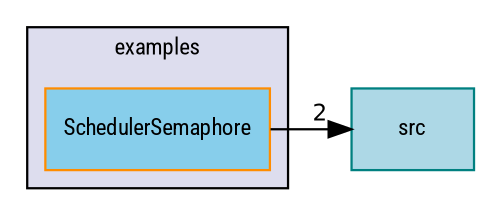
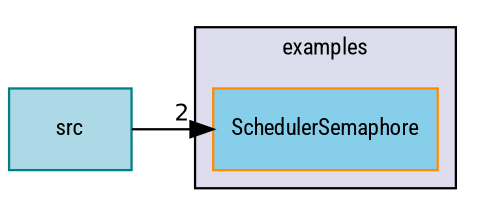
(302, 129) -> (161, 129)
